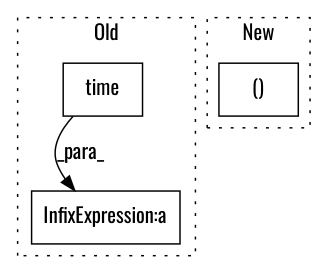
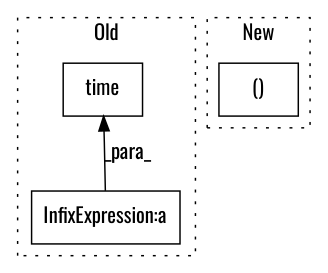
(56, 147) -> (105, 161)
